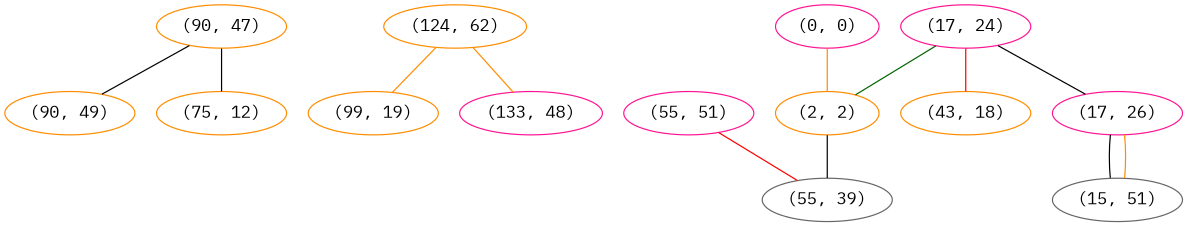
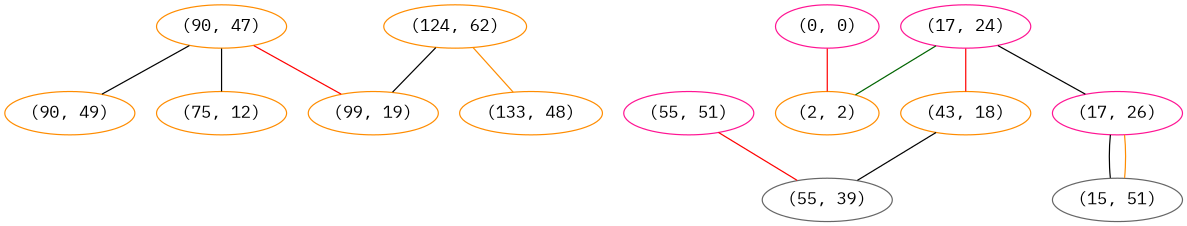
none -> (297, 70)
(414, 70) -> (414, 70)
(827, 70) -> (827, 70)
(531, 113) -> (531, 113)
(827, 157) -> (897, 156)
